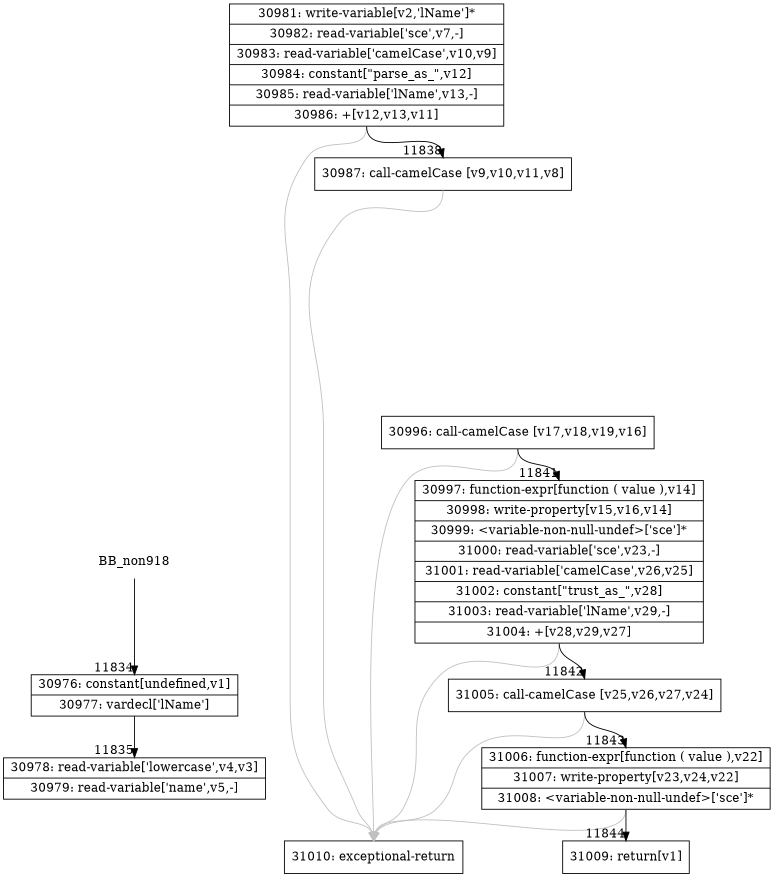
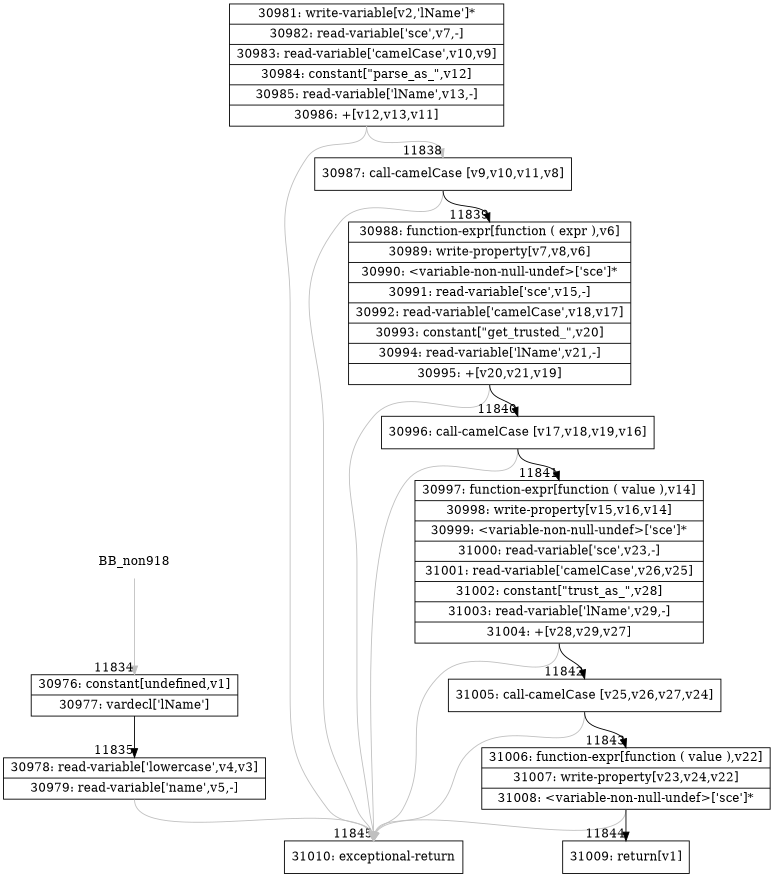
(400, 142) -> (400, 142)
none -> (490, 303)
(135, 622) -> (135, 622)
none -> (250, 821)
